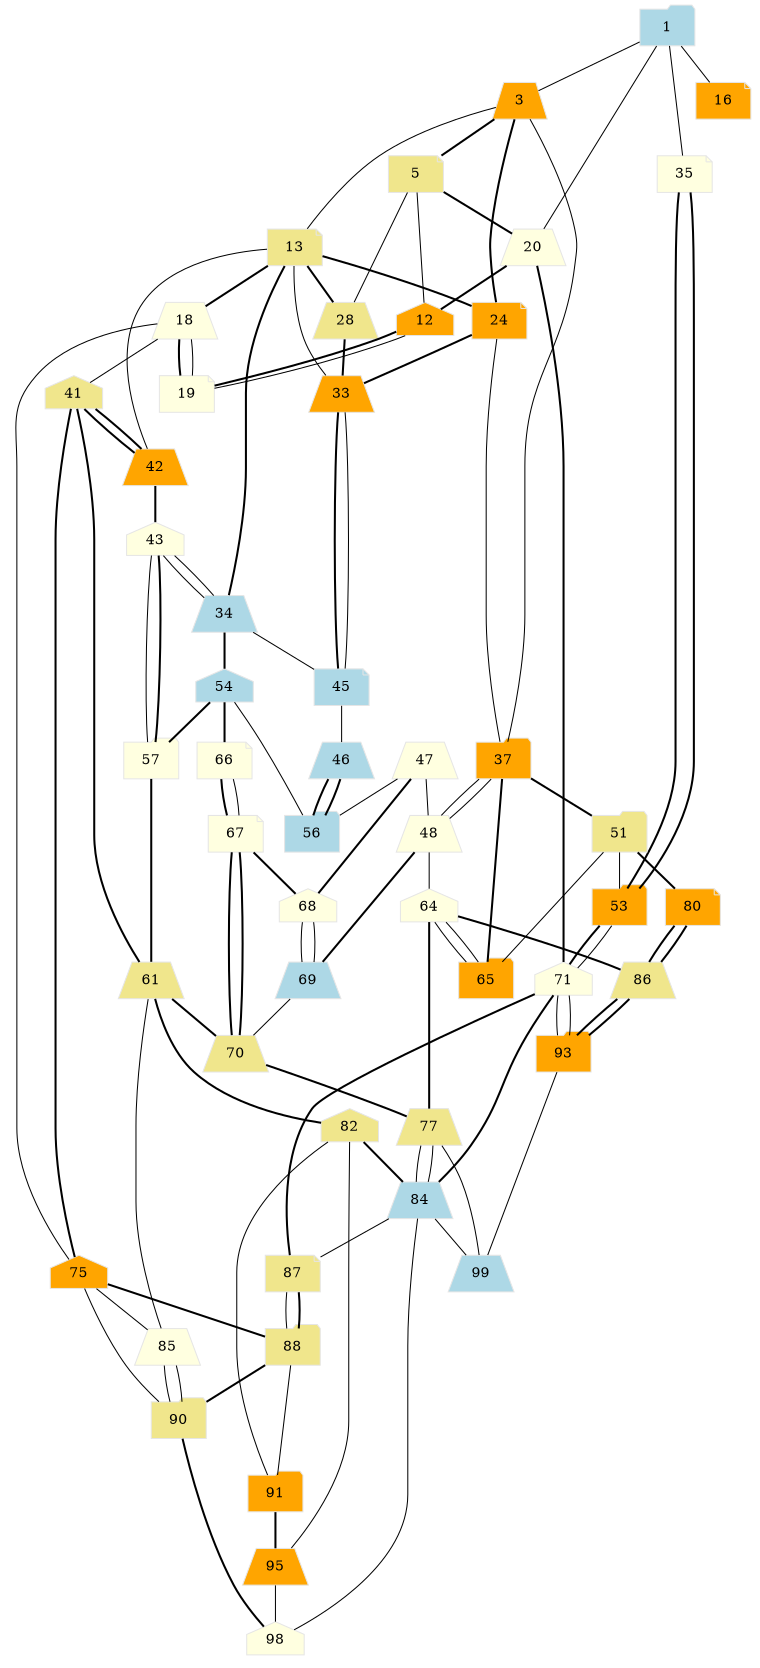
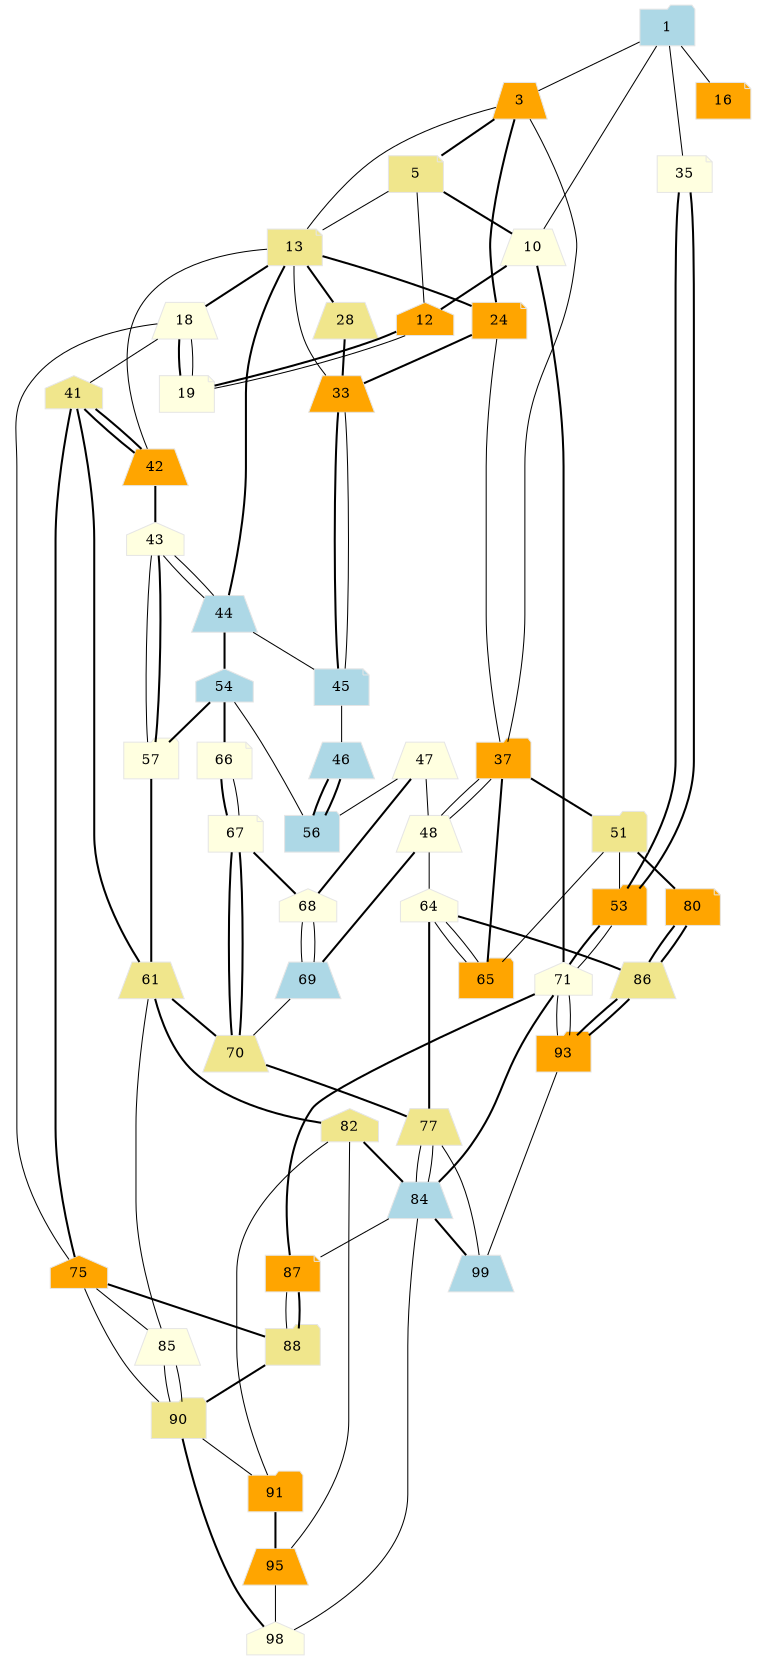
(381, 247) -> (356, 211)
(533, 247) -> (533, 247)
(225, 614) -> (225, 614)
(451, 1237) -> (451, 1237)
(293, 1274) -> (293, 1274)
(284, 1420) -> (227, 1457)
